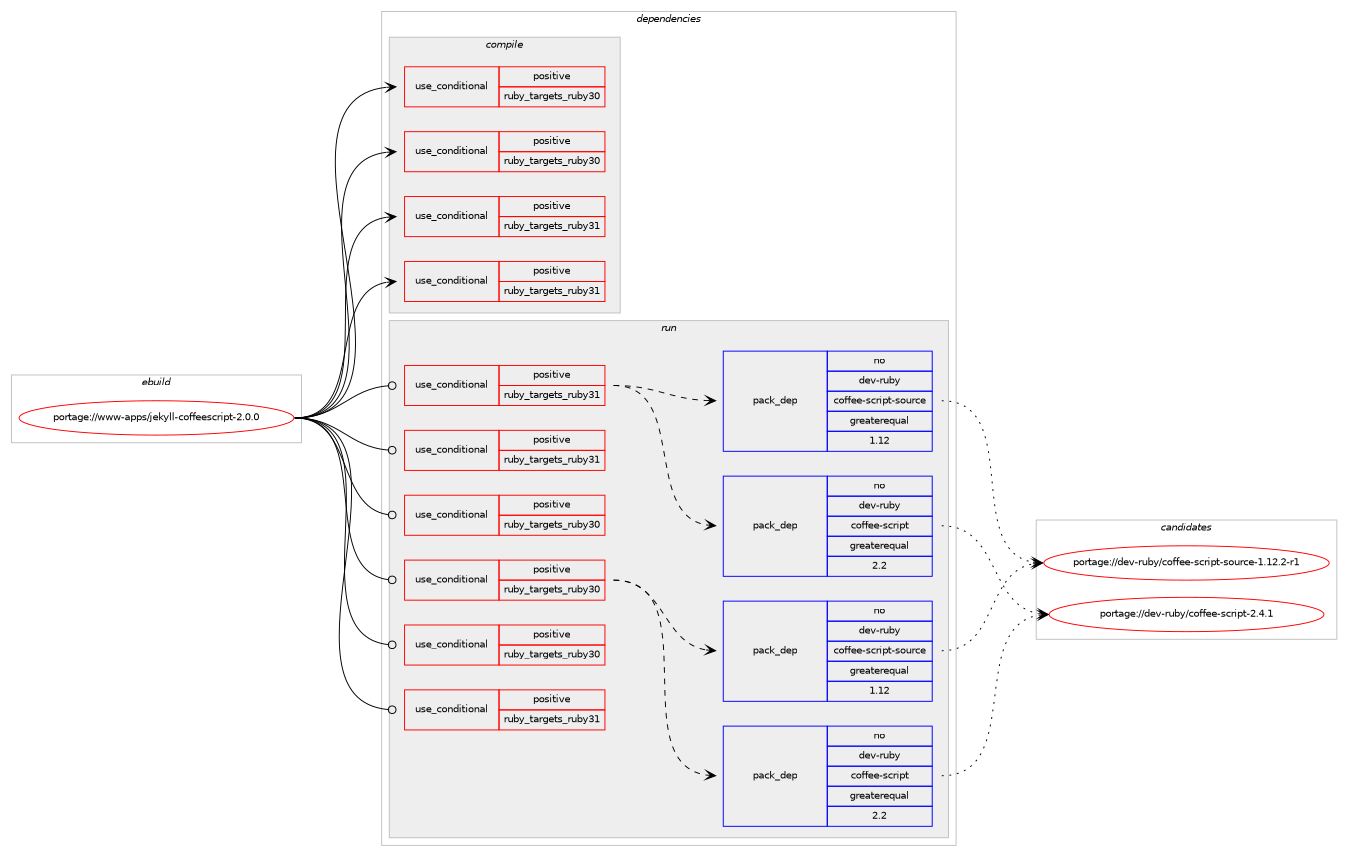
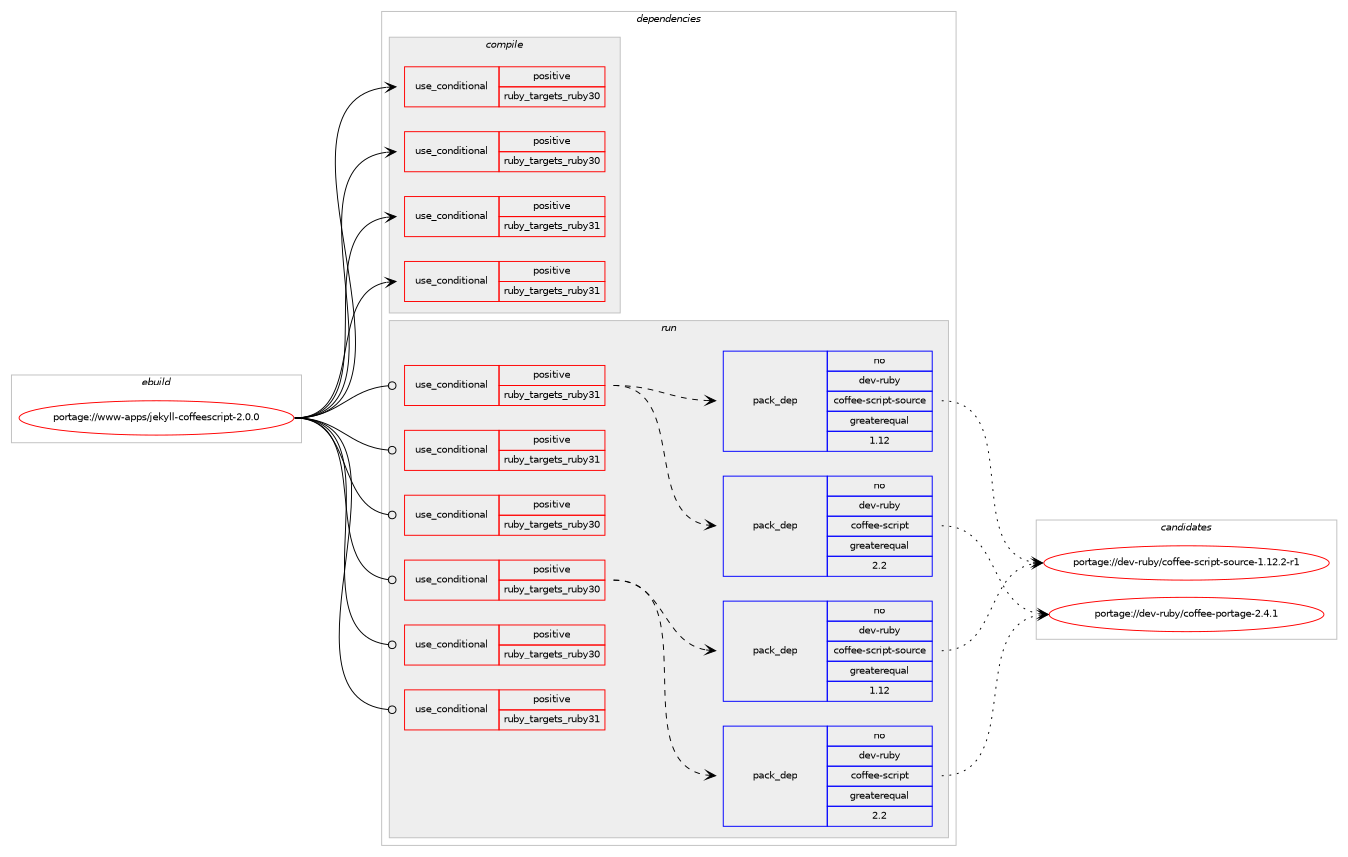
(1187, 614) -> (1187, 614)
